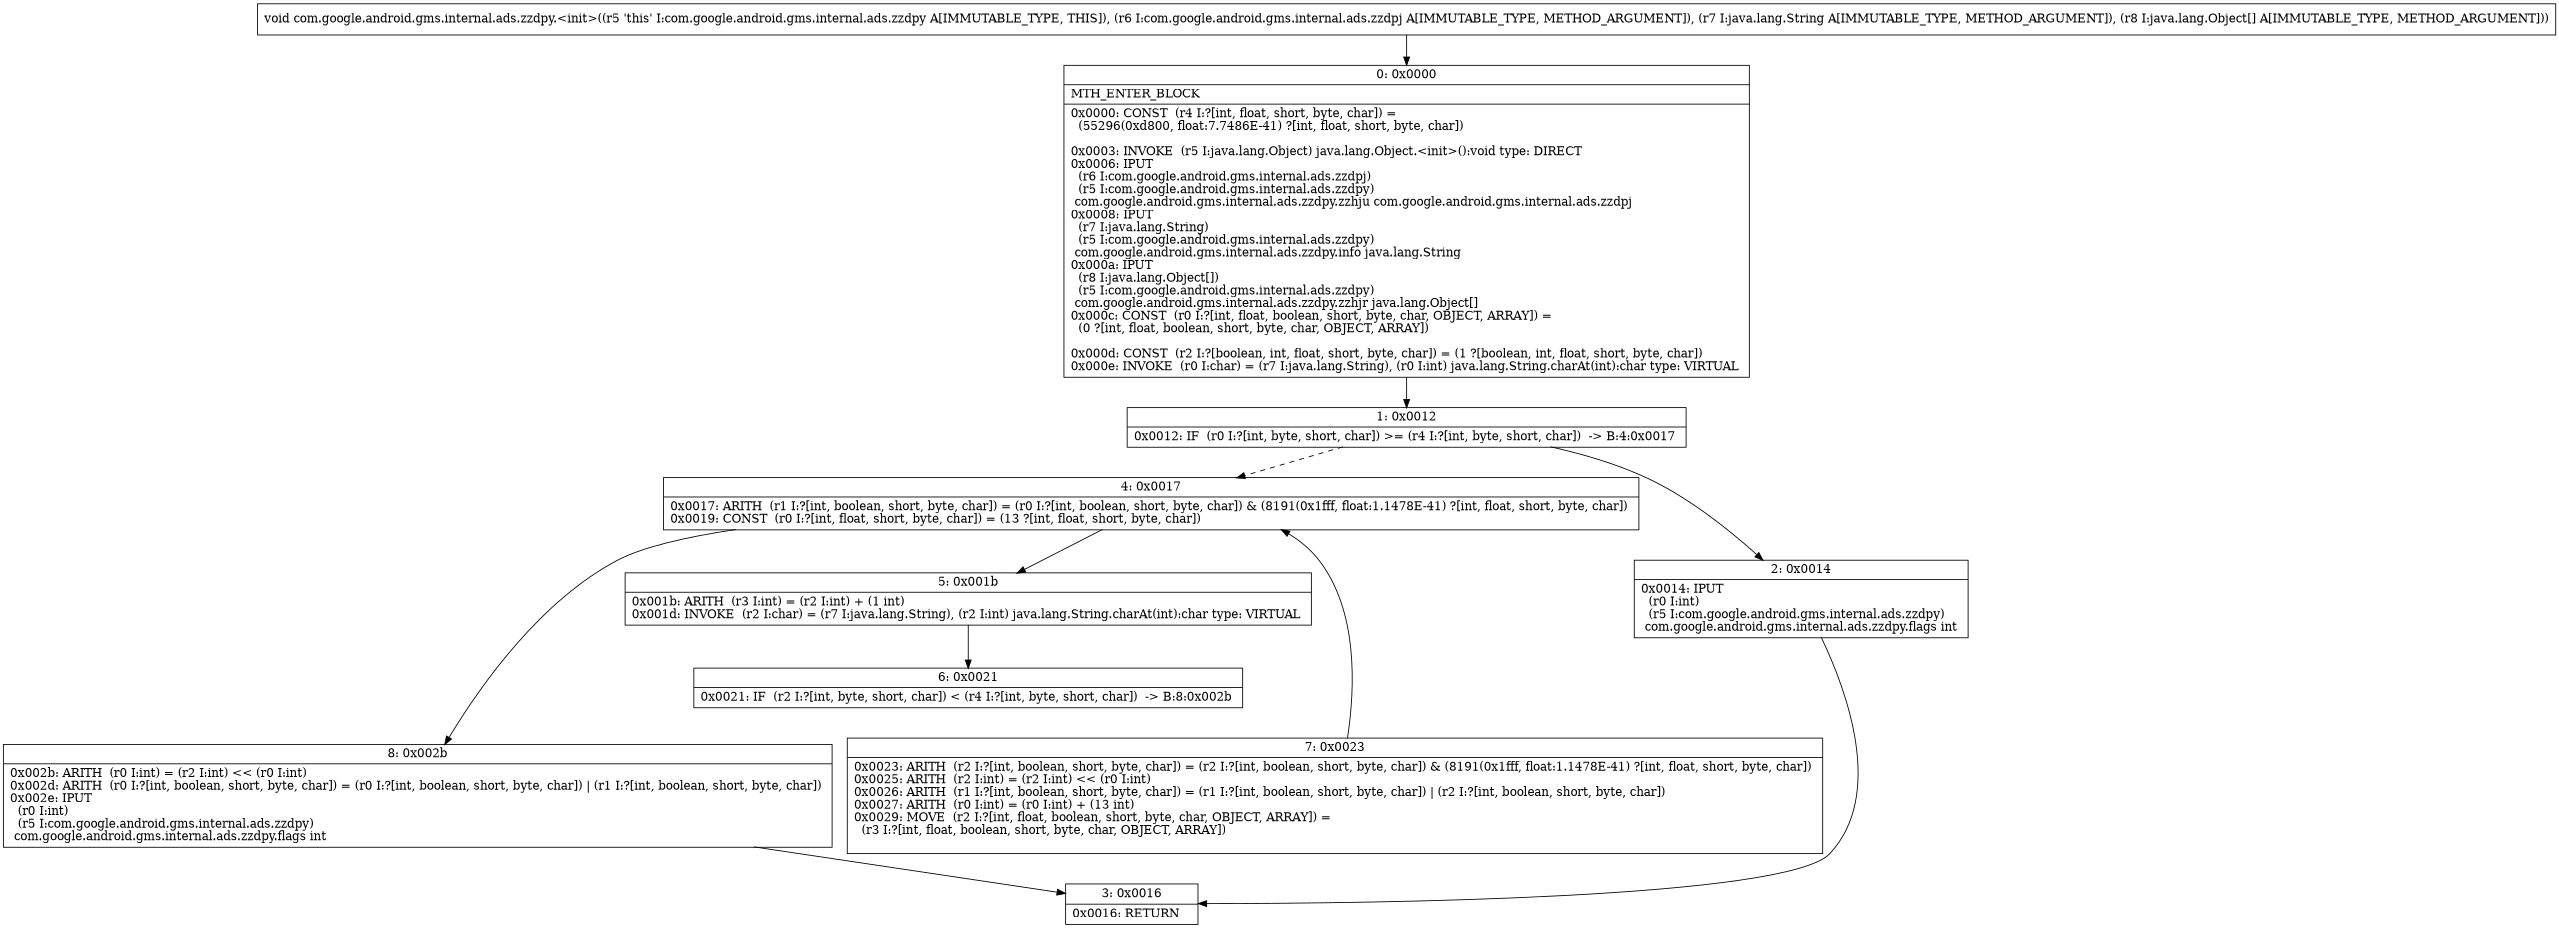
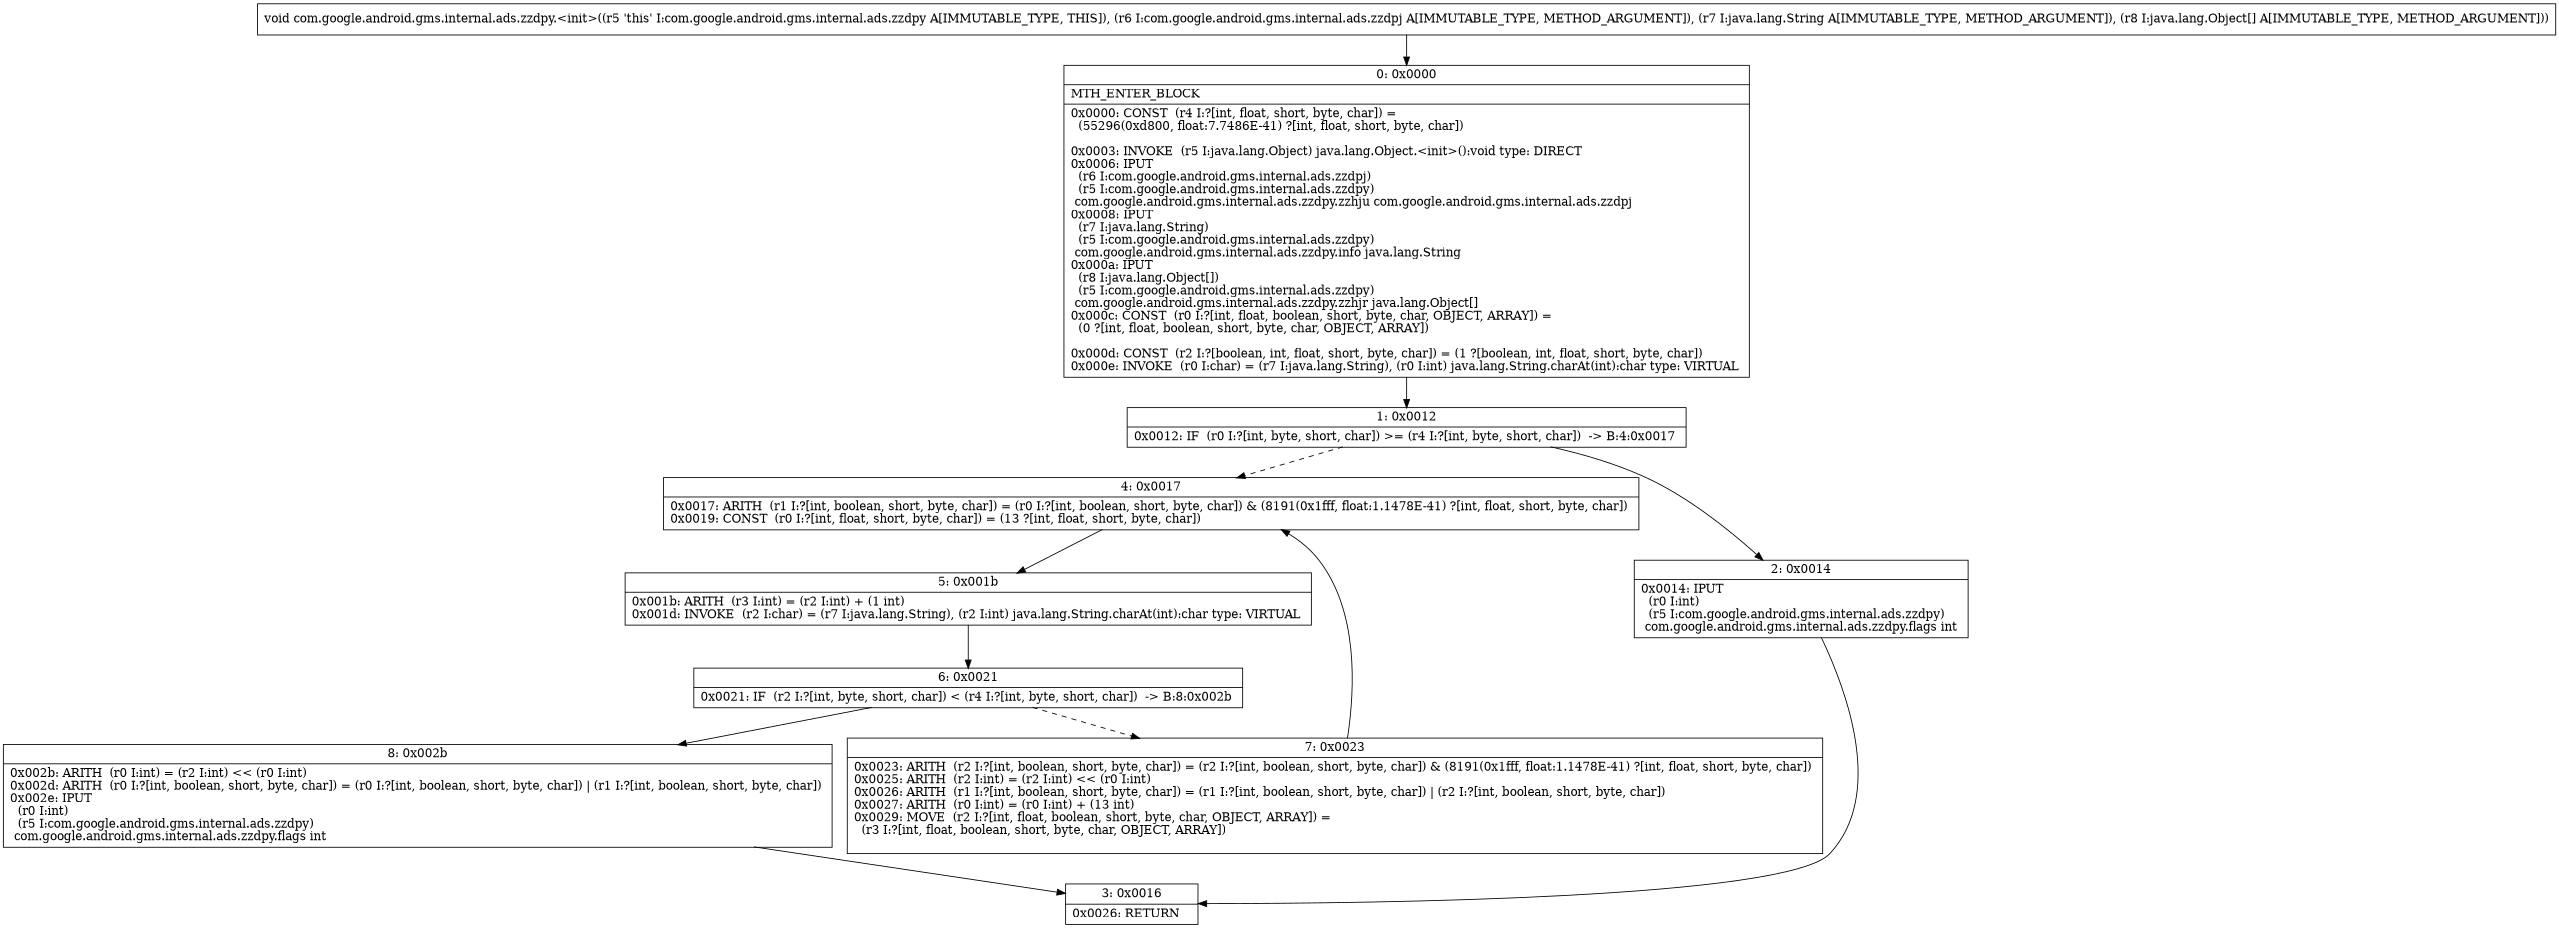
(566, 595) -> (779, 725)
none -> (1082, 722)
(1132, 914) -> (1132, 914)
